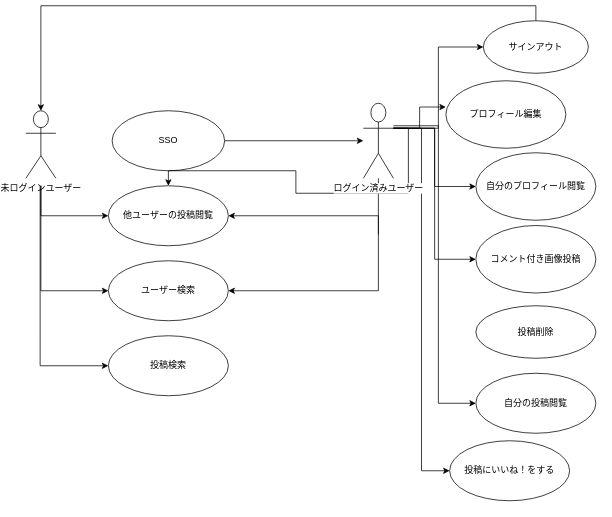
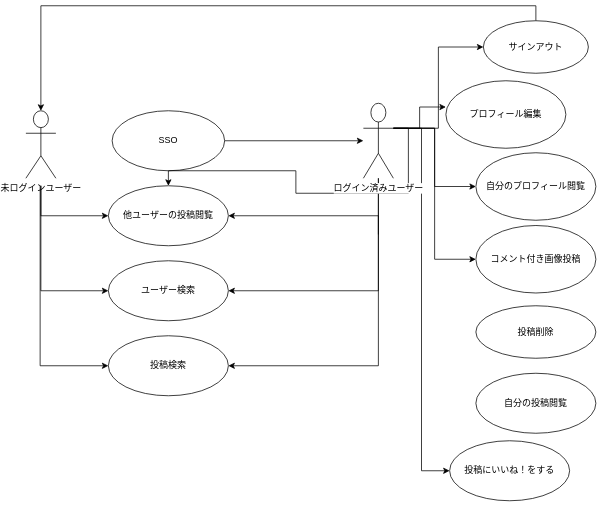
(438, 257) -> none
none -> (342, 366)
